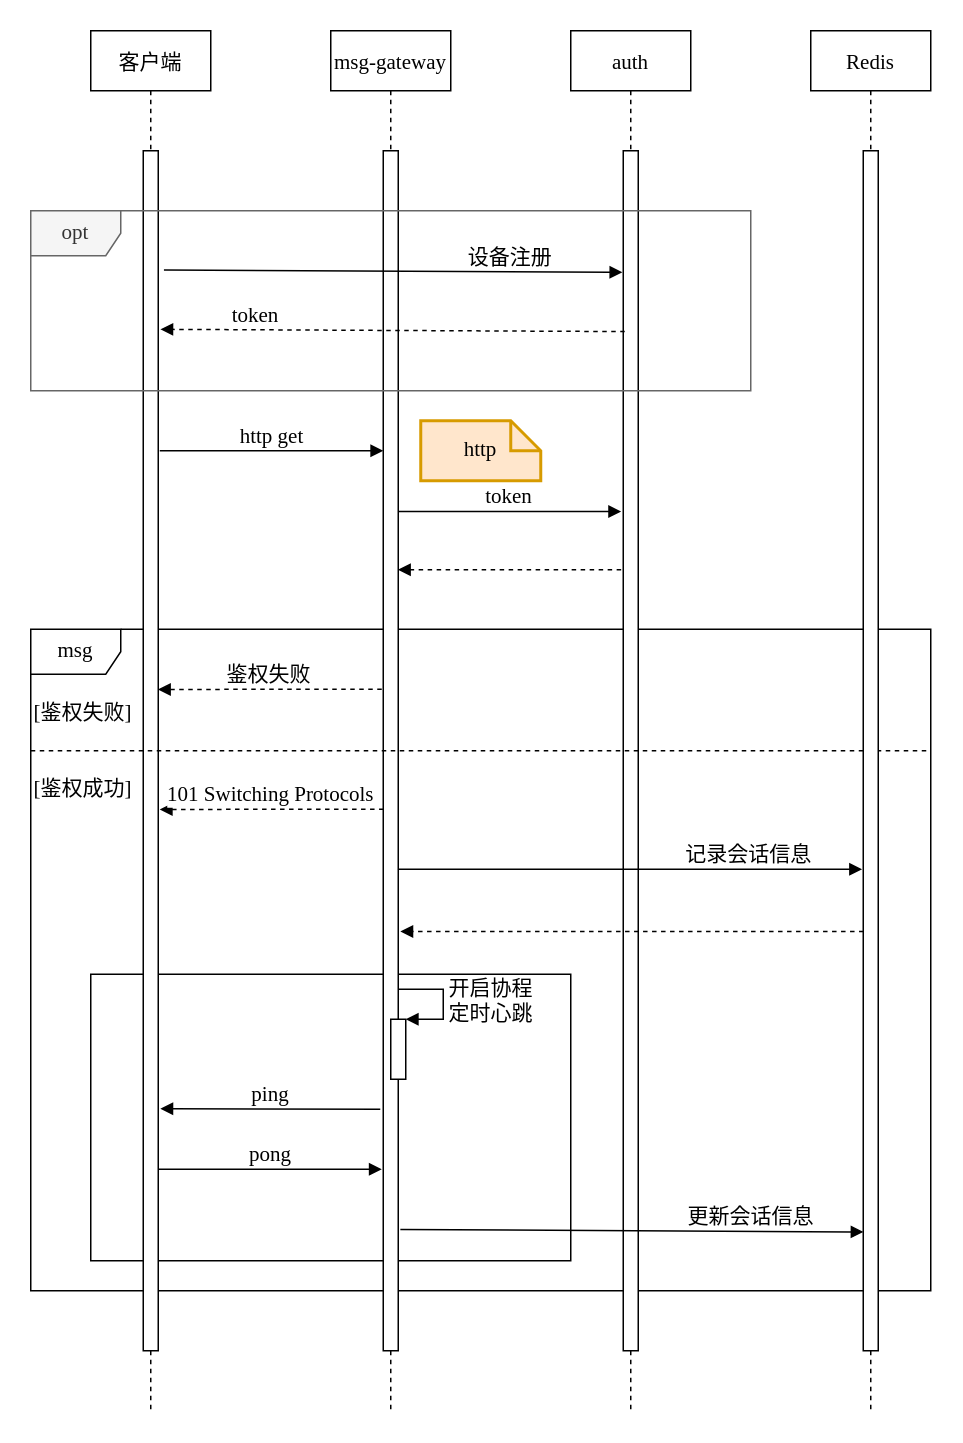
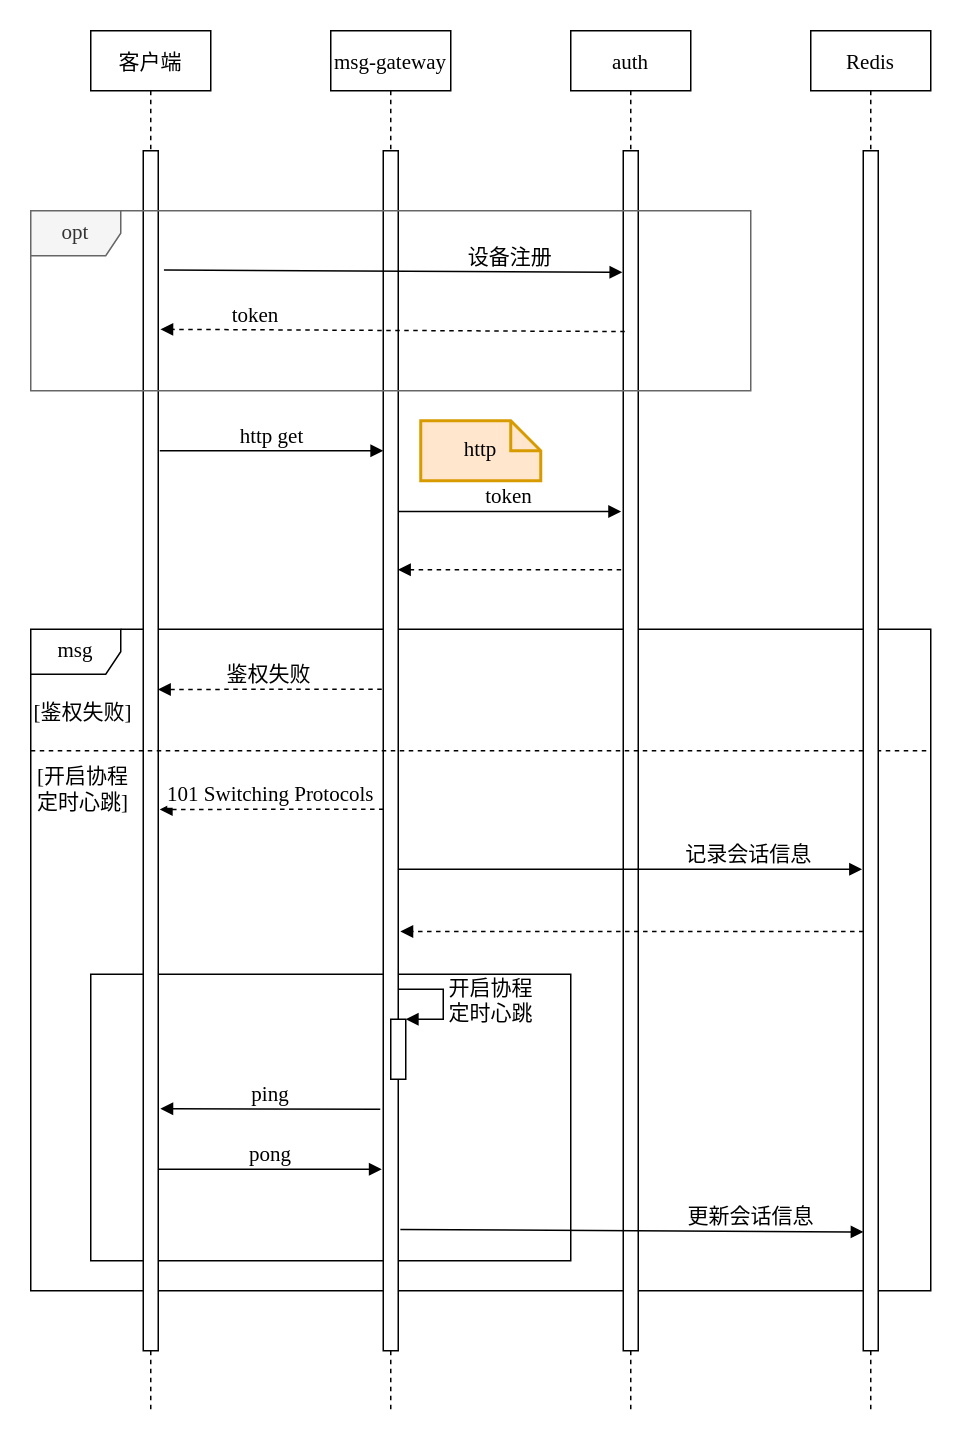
(83, 790) -> (83, 790)
